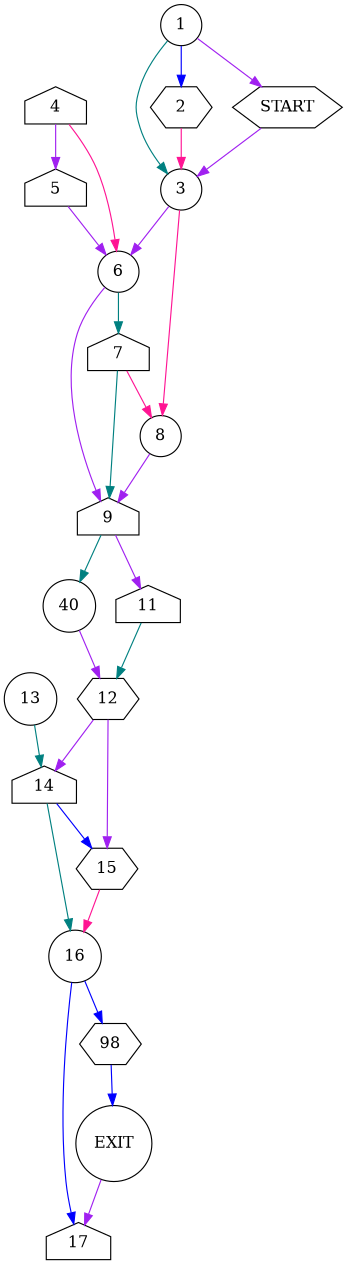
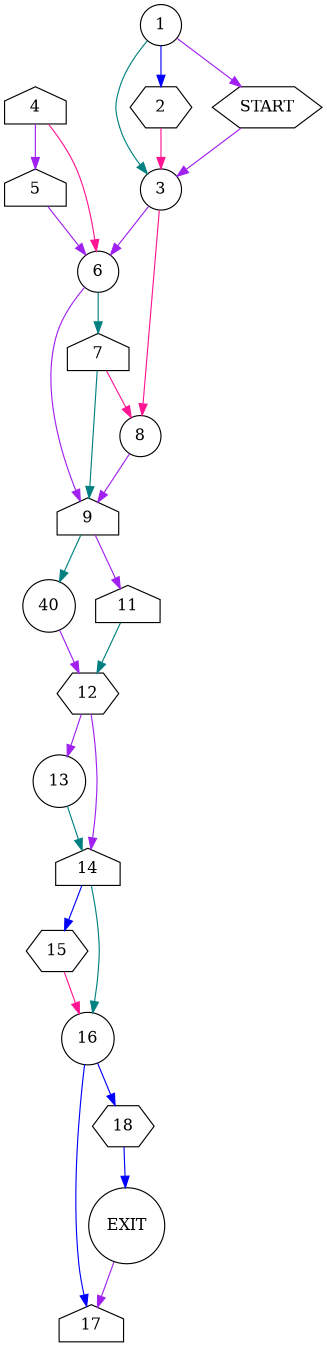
(108, 778) -> (76, 730)
(110, 1044) -> (123, 1126)
